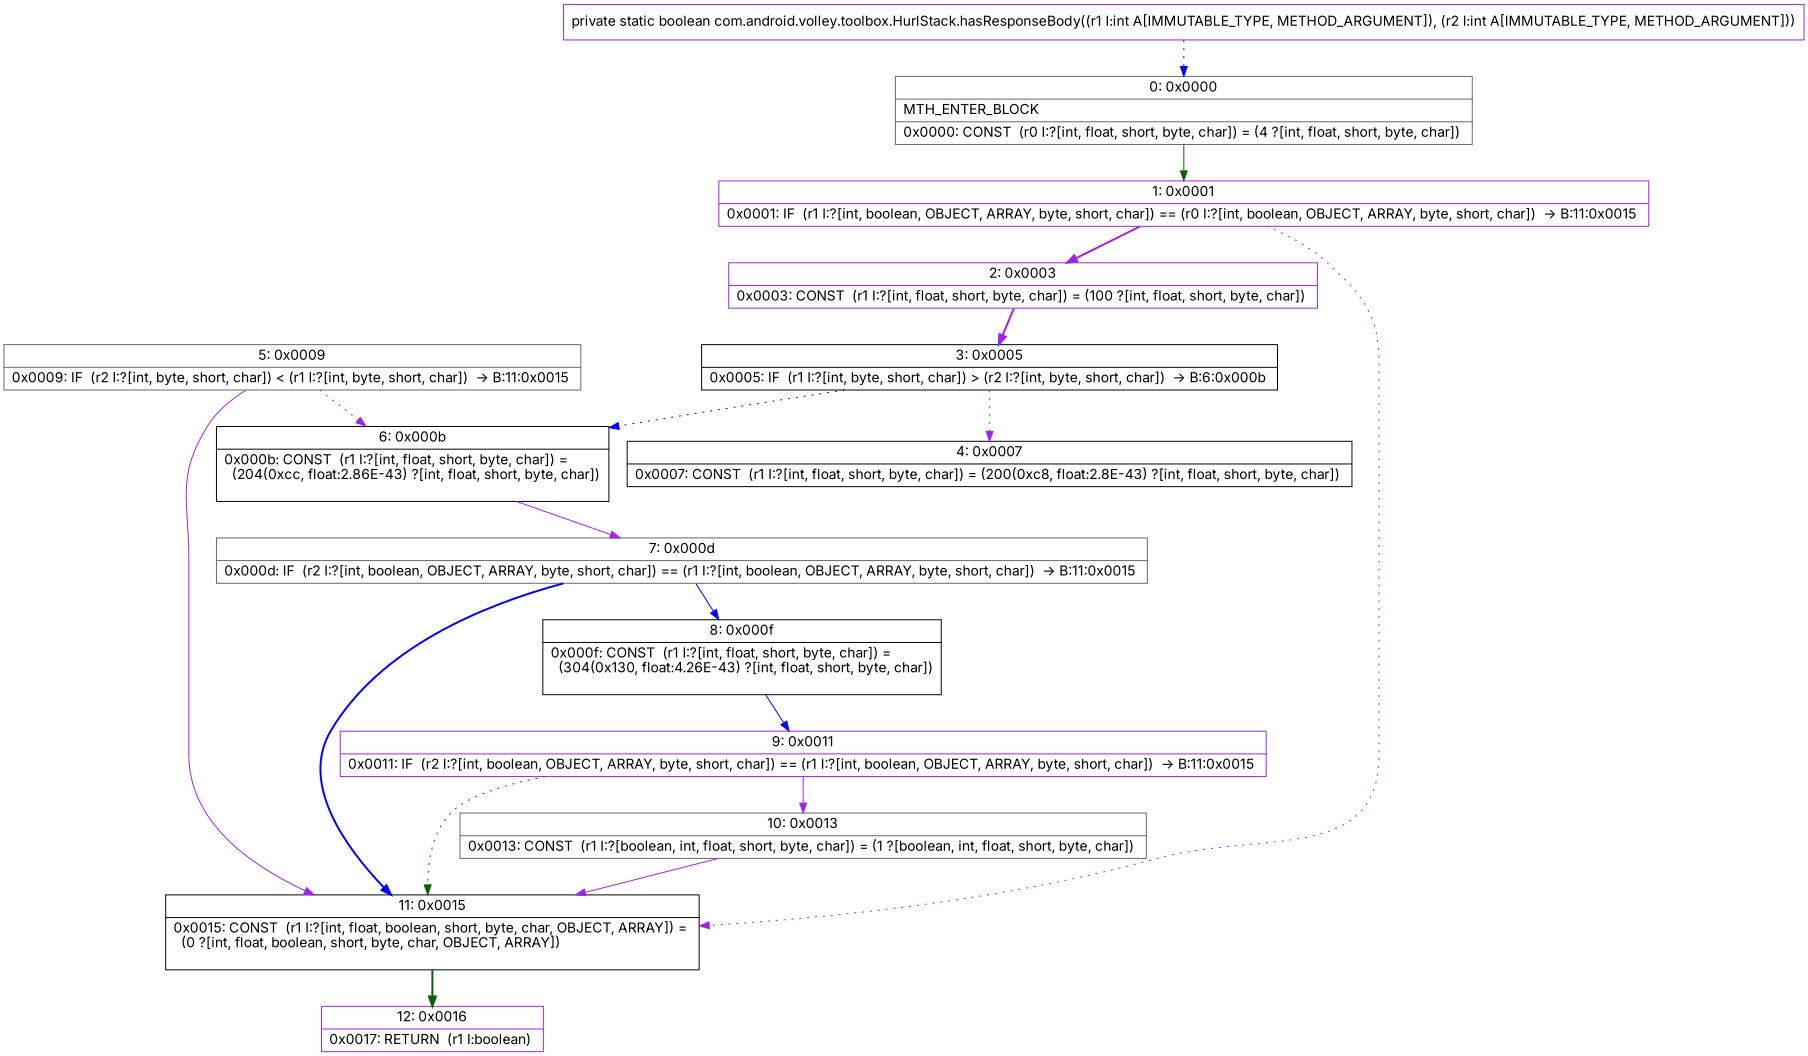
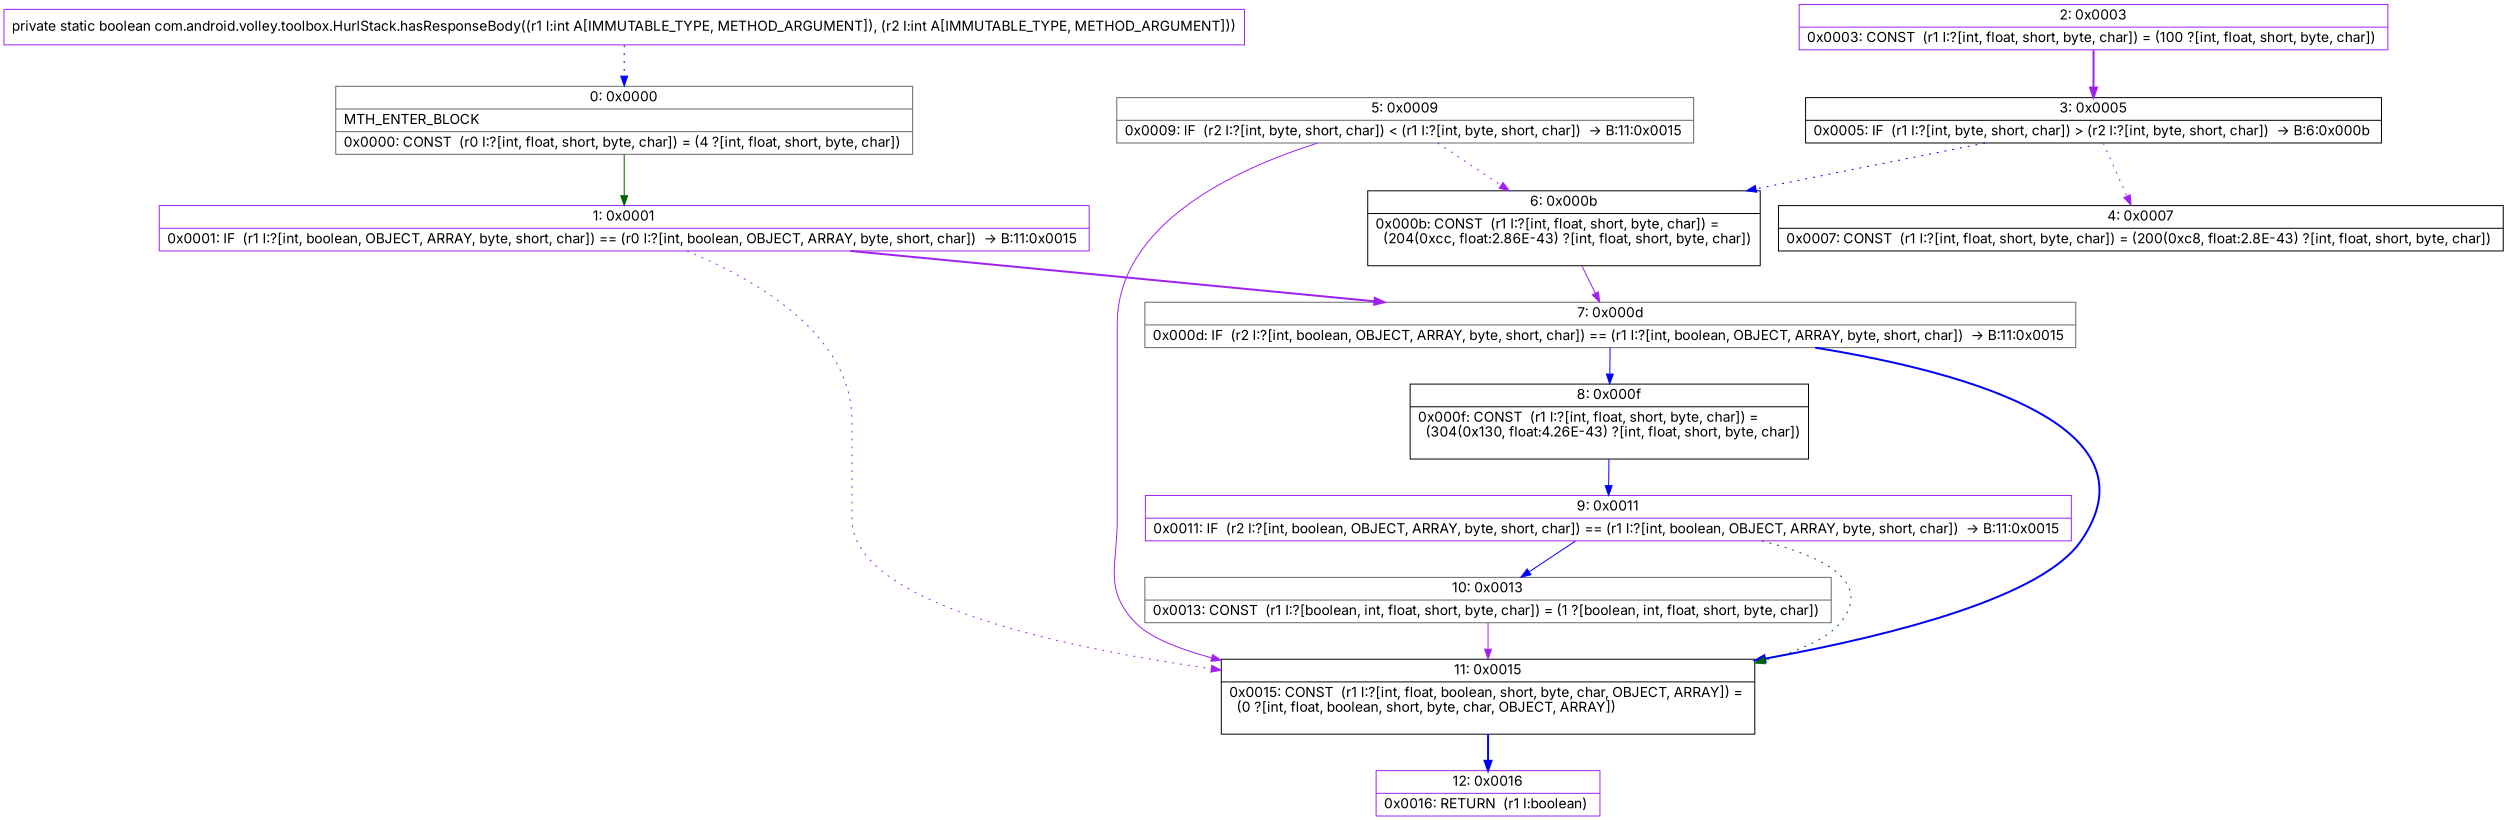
(1108, 242) -> (1112, 276)
(803, 790) -> (1552, 556)
(432, 983) -> (1488, 748)
(432, 1040) -> (1488, 804)
